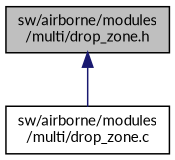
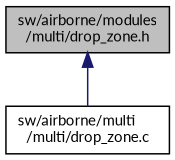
(88, 130) -> (88, 130)
